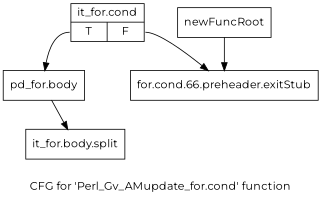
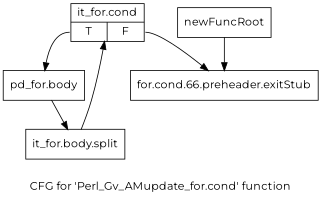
none -> (94, 90)
